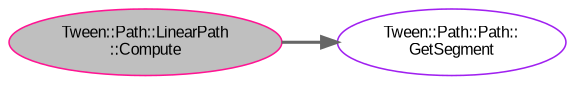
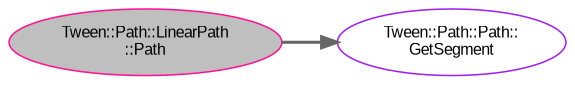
(145, 42) -> (145, 42)
